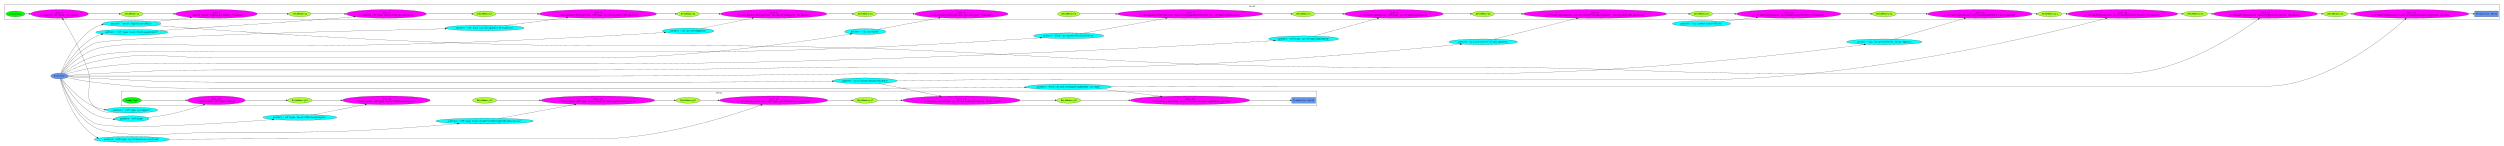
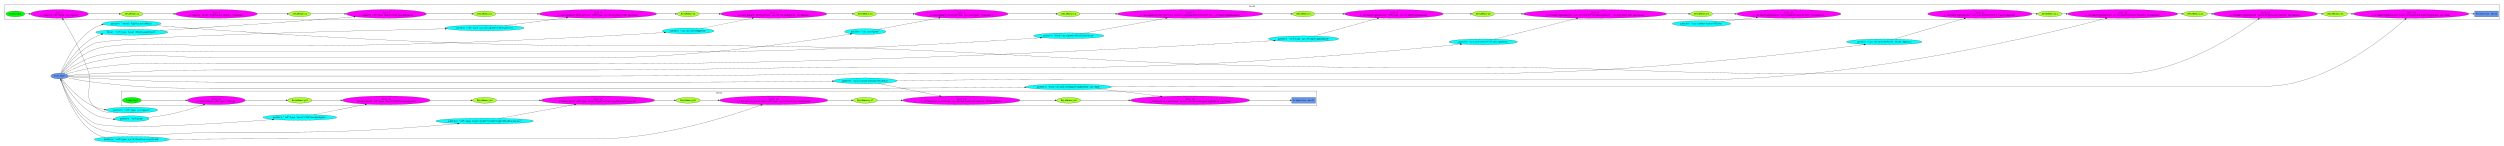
none -> (1032, 14)
(1884, 14) -> none
(166, 20) -> none
(132, 32) -> (132, 32)
none -> (451, 100)
(73, 112) -> (77, 114)
